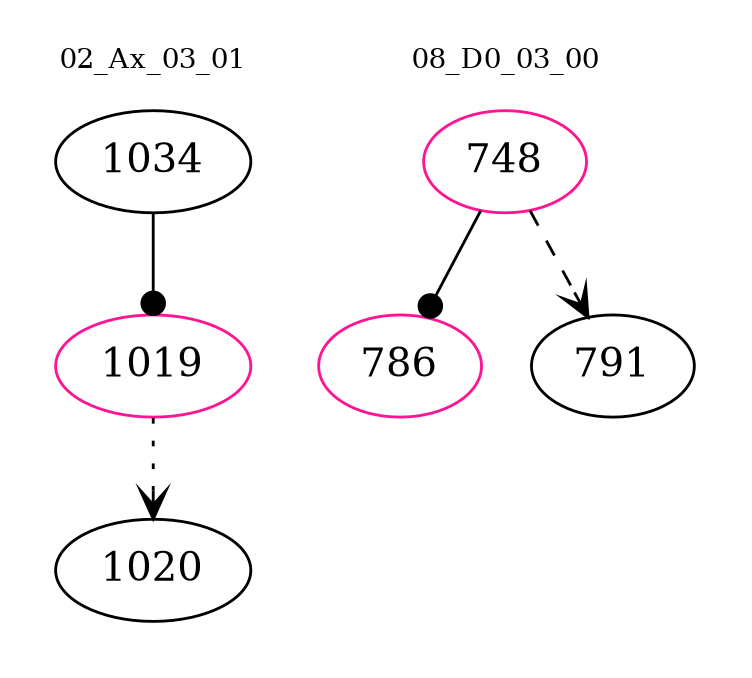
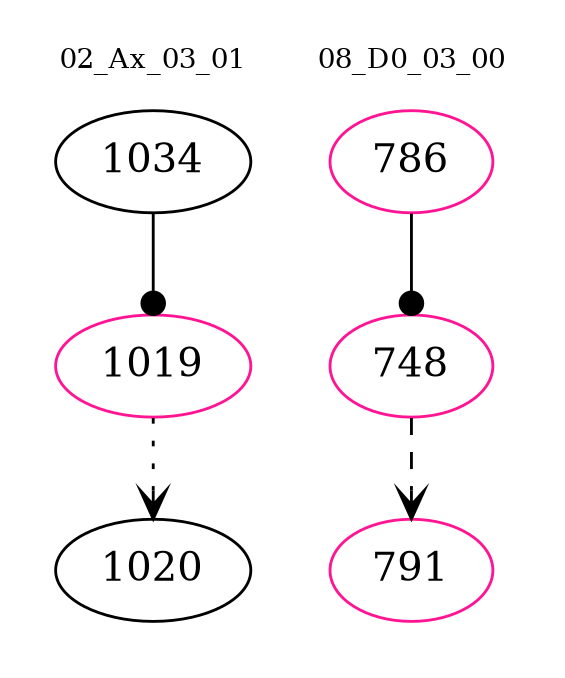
(458, 253) -> (411, 253)
(613, 366) -> (411, 570)
